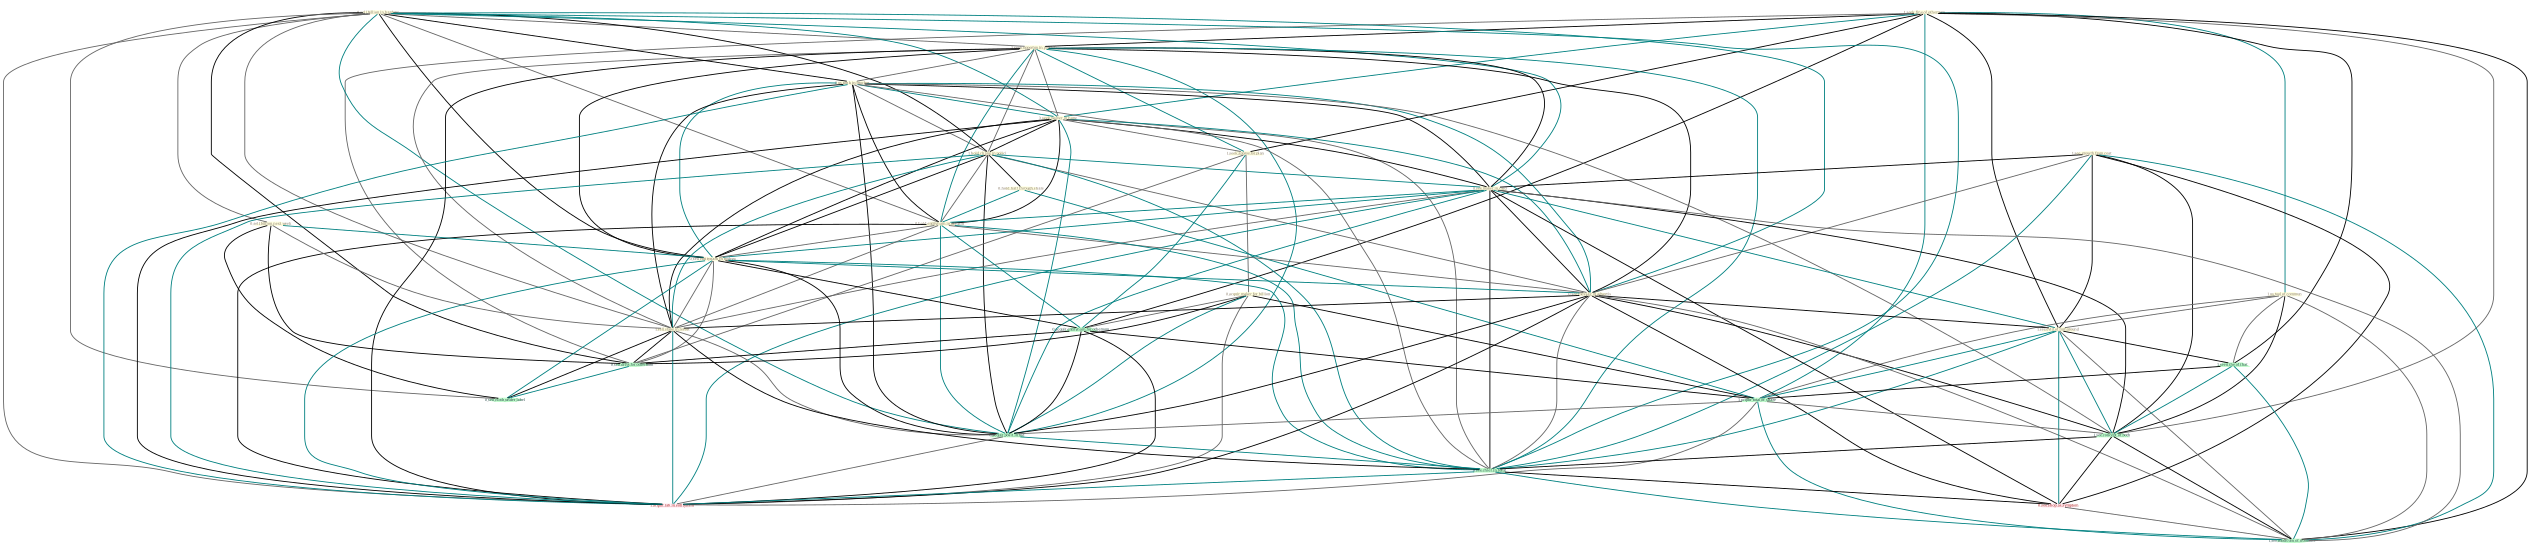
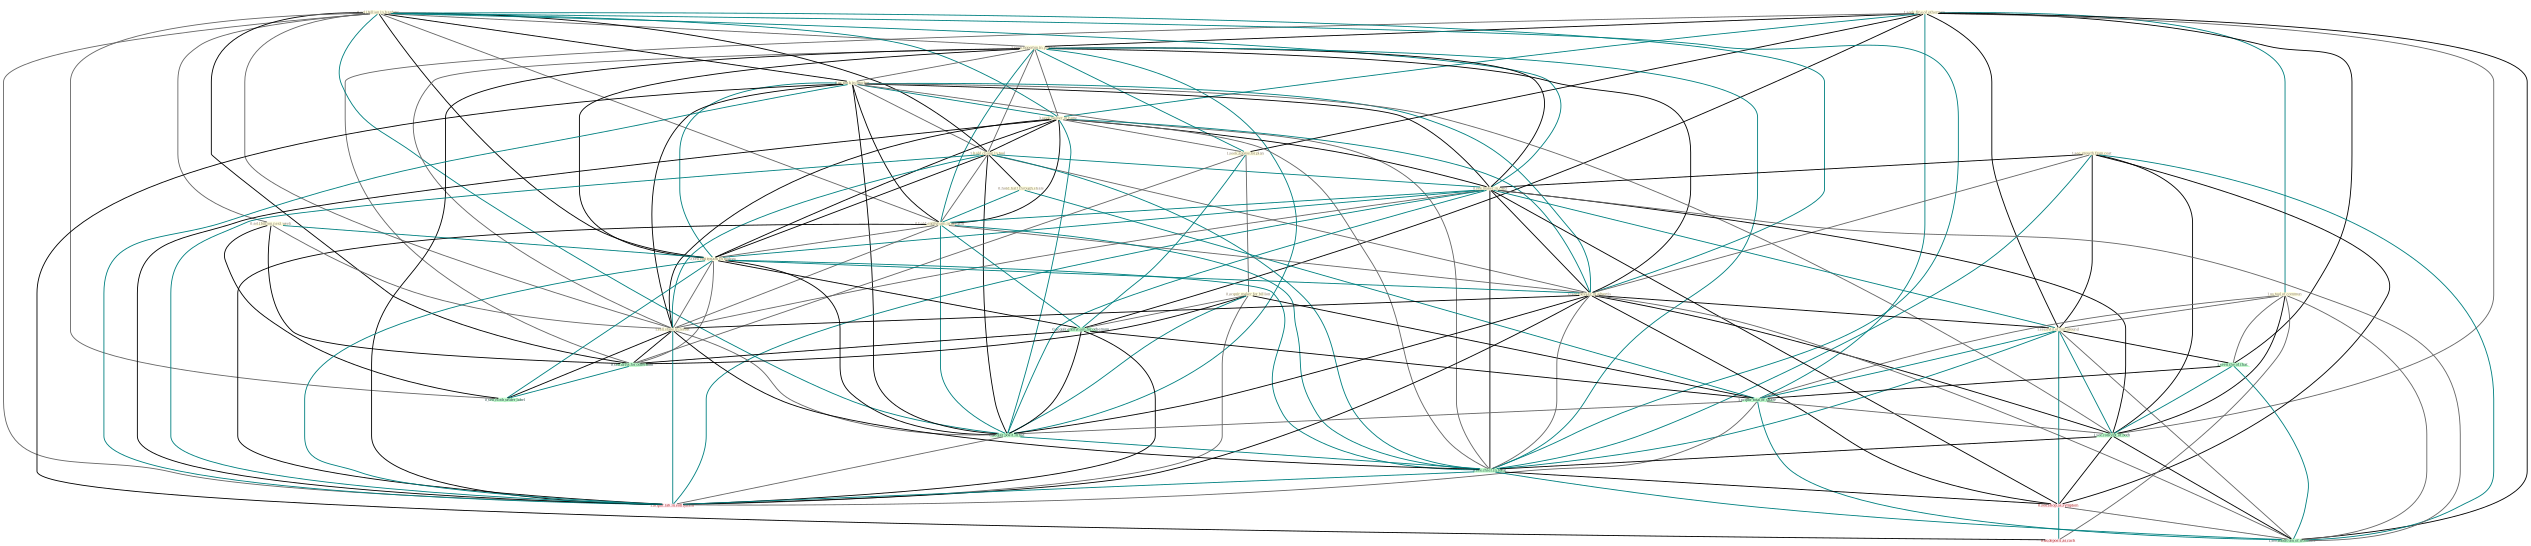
(988, 153) -> (988, 153)
none -> (2059, 541)
